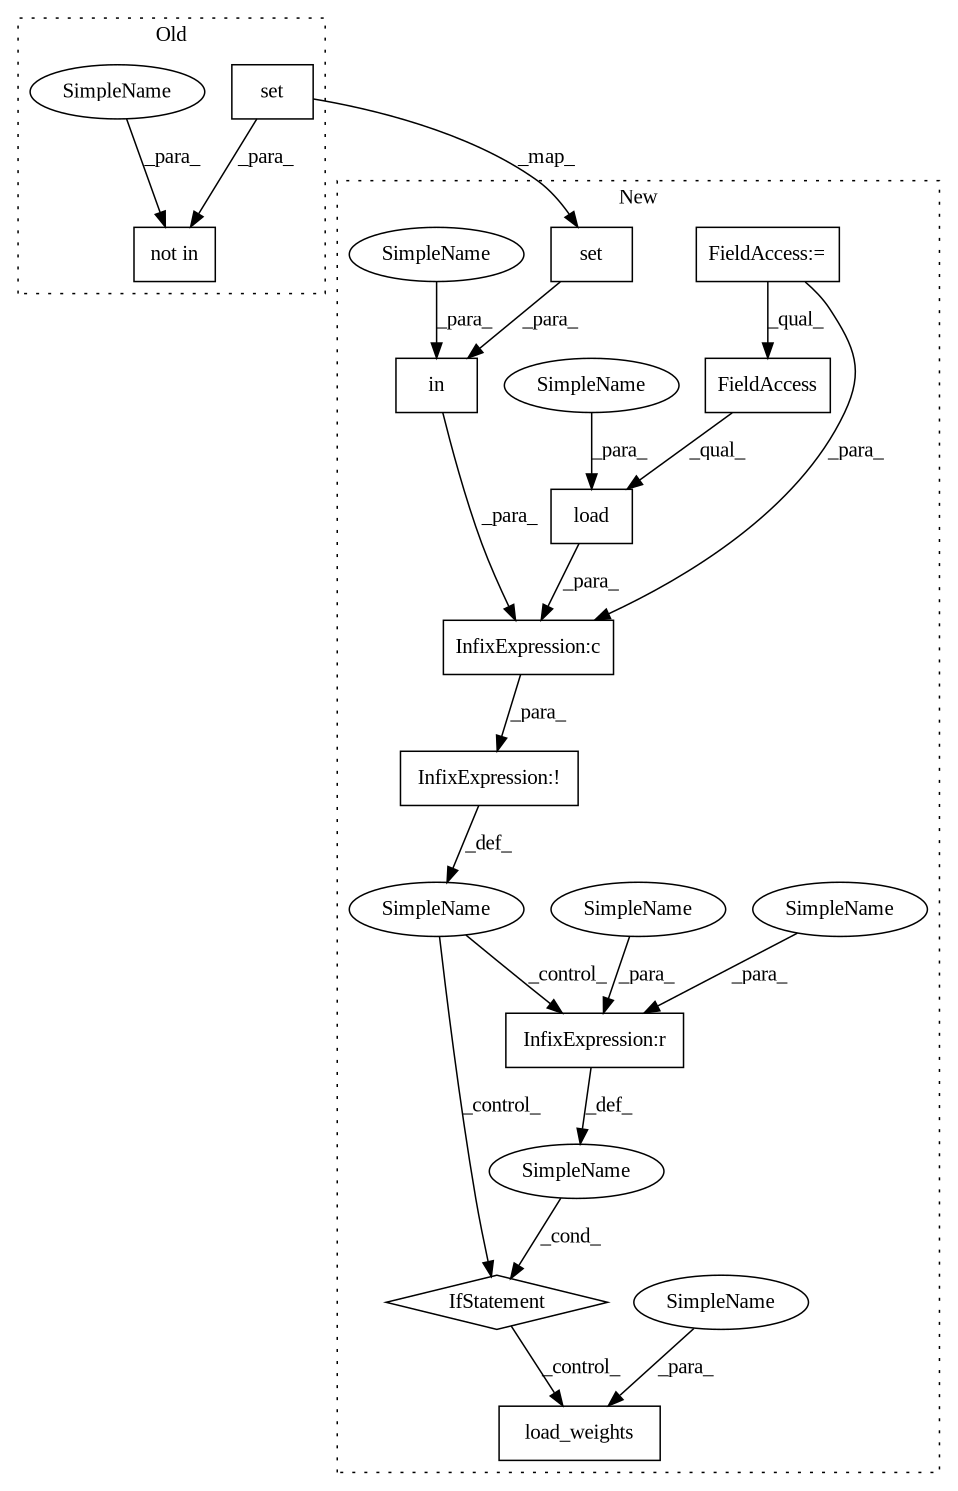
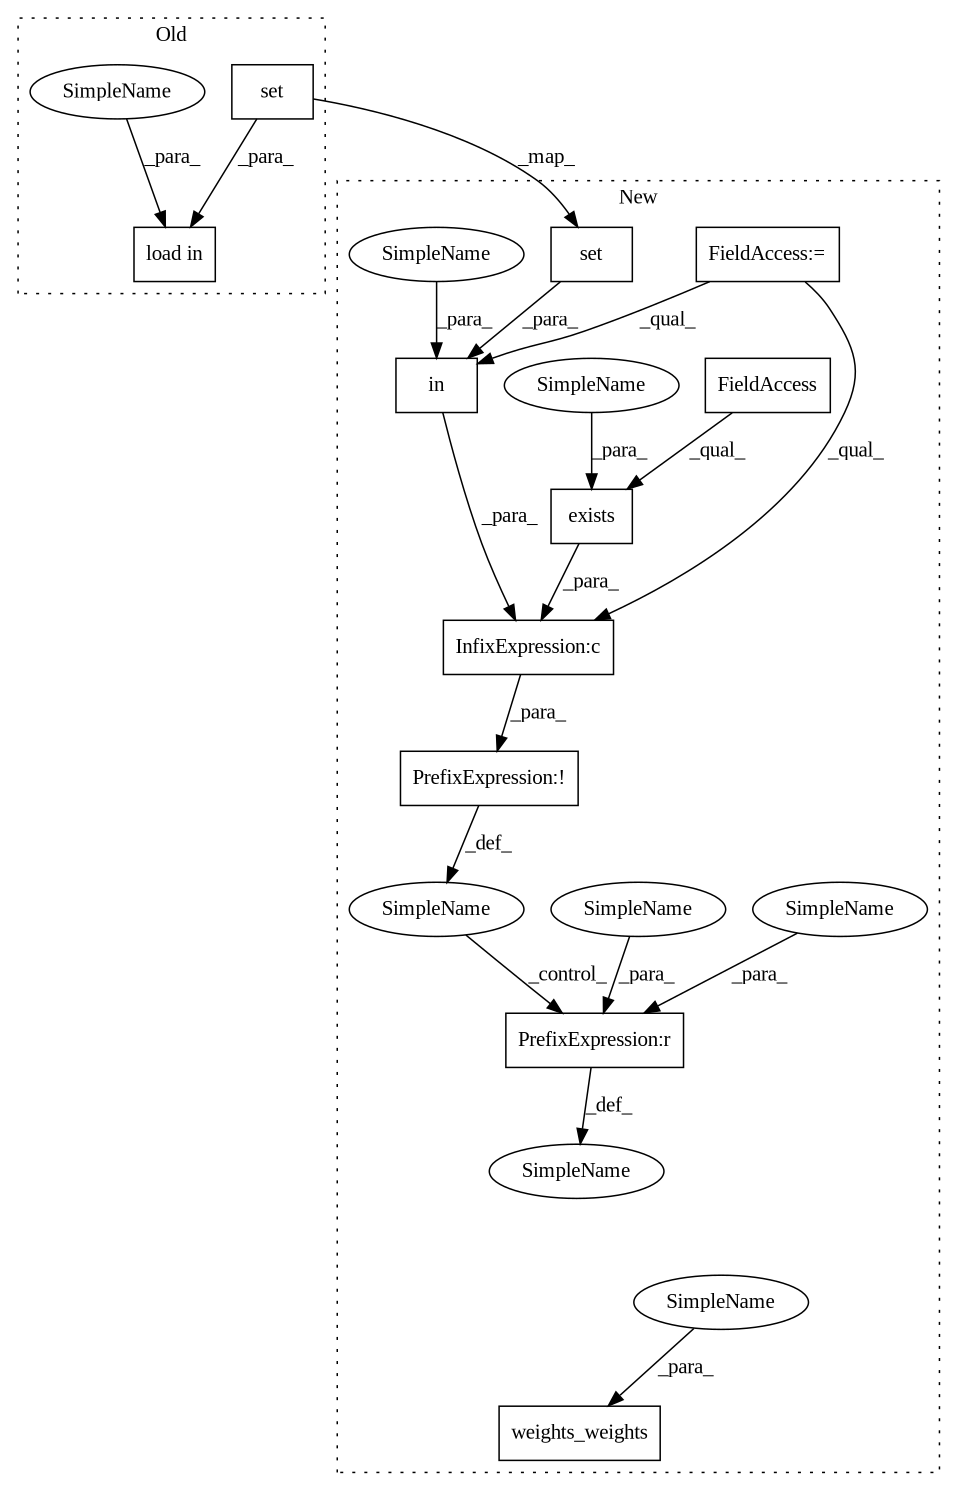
(175, 254) -> (175, 254)
(768, 312) -> (603, 325)
(856, 451) -> (856, 451)
(592, 516) -> (592, 516)
(489, 778) -> (489, 778)
(595, 1040) -> (595, 1040)
(497, 1302) -> none
(580, 1433) -> (580, 1433)
